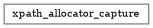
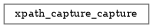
(76, 14) -> (76, 14)
